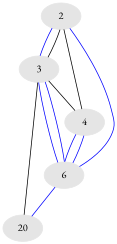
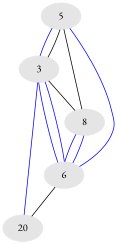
(61, 16) -> (61, 16)
(85, 122) -> (85, 122)
(31, 149) -> (31, 149)
(43, 202) -> (43, 202)
